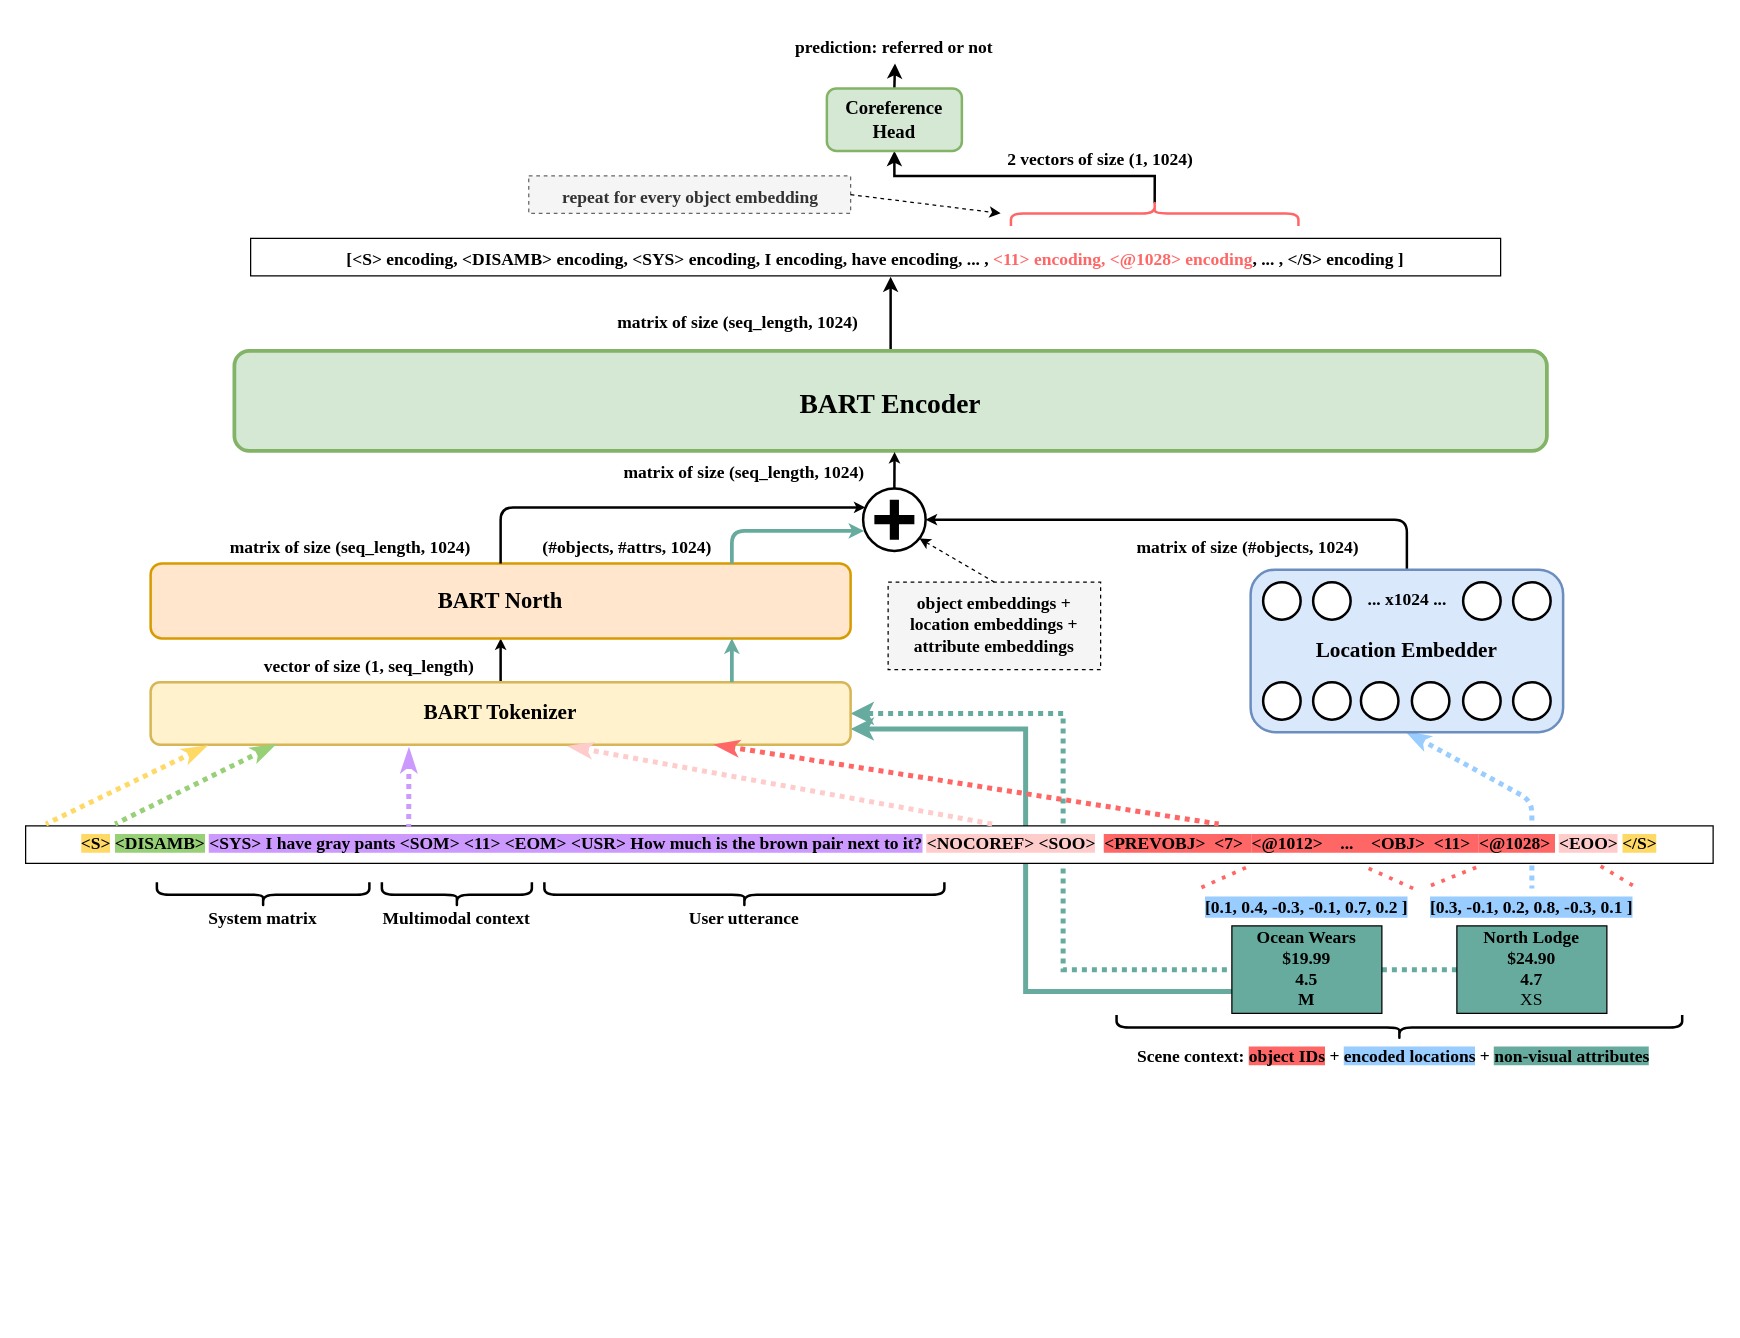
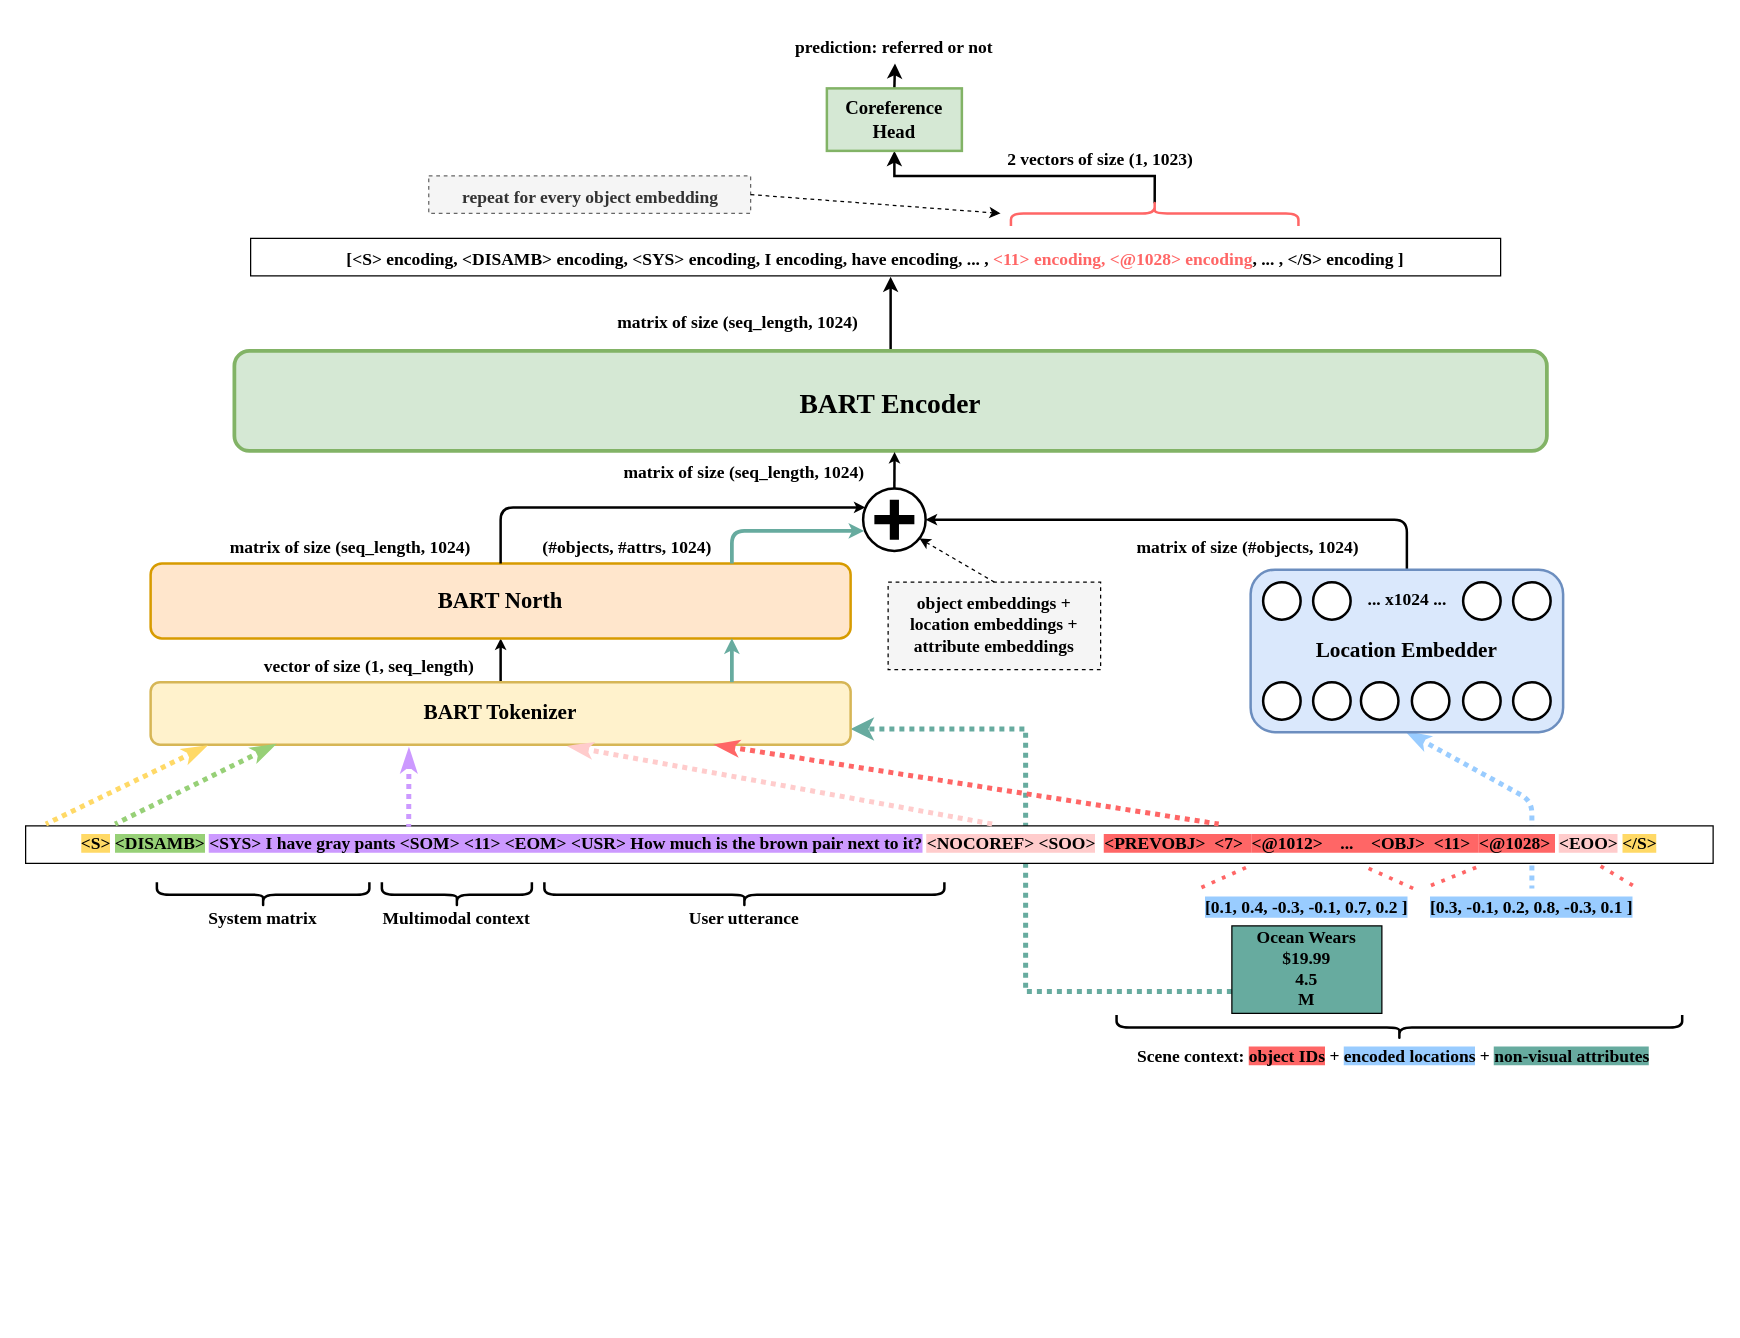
(894, 119) -> (894, 119)
(1101, 157) -> (1101, 157)
(690, 194) -> (590, 194)
(1020, 713) -> none
(1532, 969) -> none
(1065, 991) -> (1065, 991)
